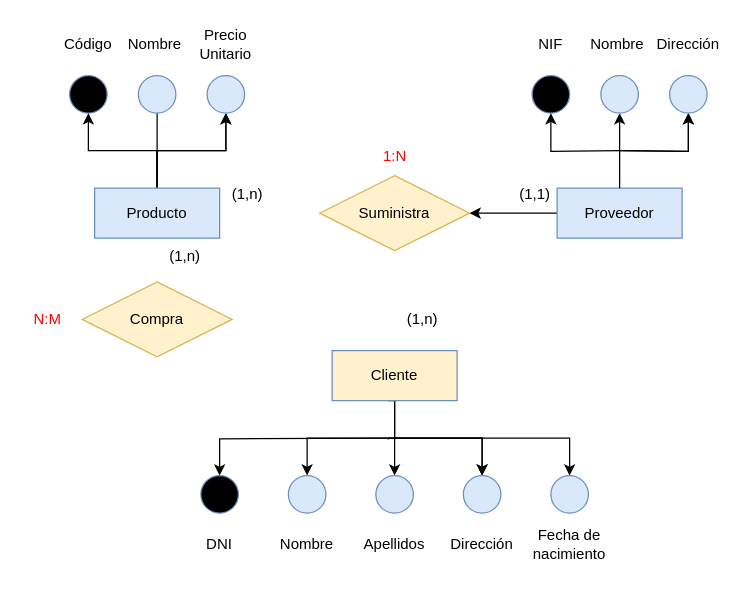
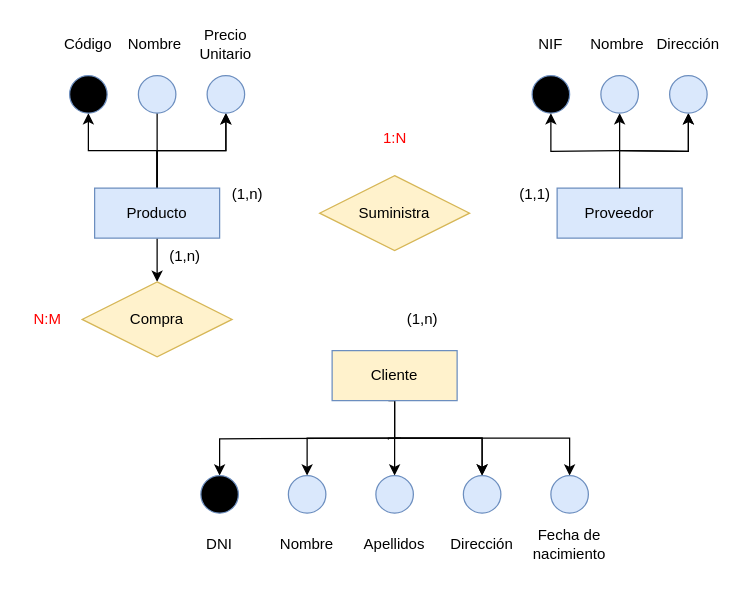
(394, 157) -> (394, 138)
(518, 213) -> none
none -> (157, 262)
